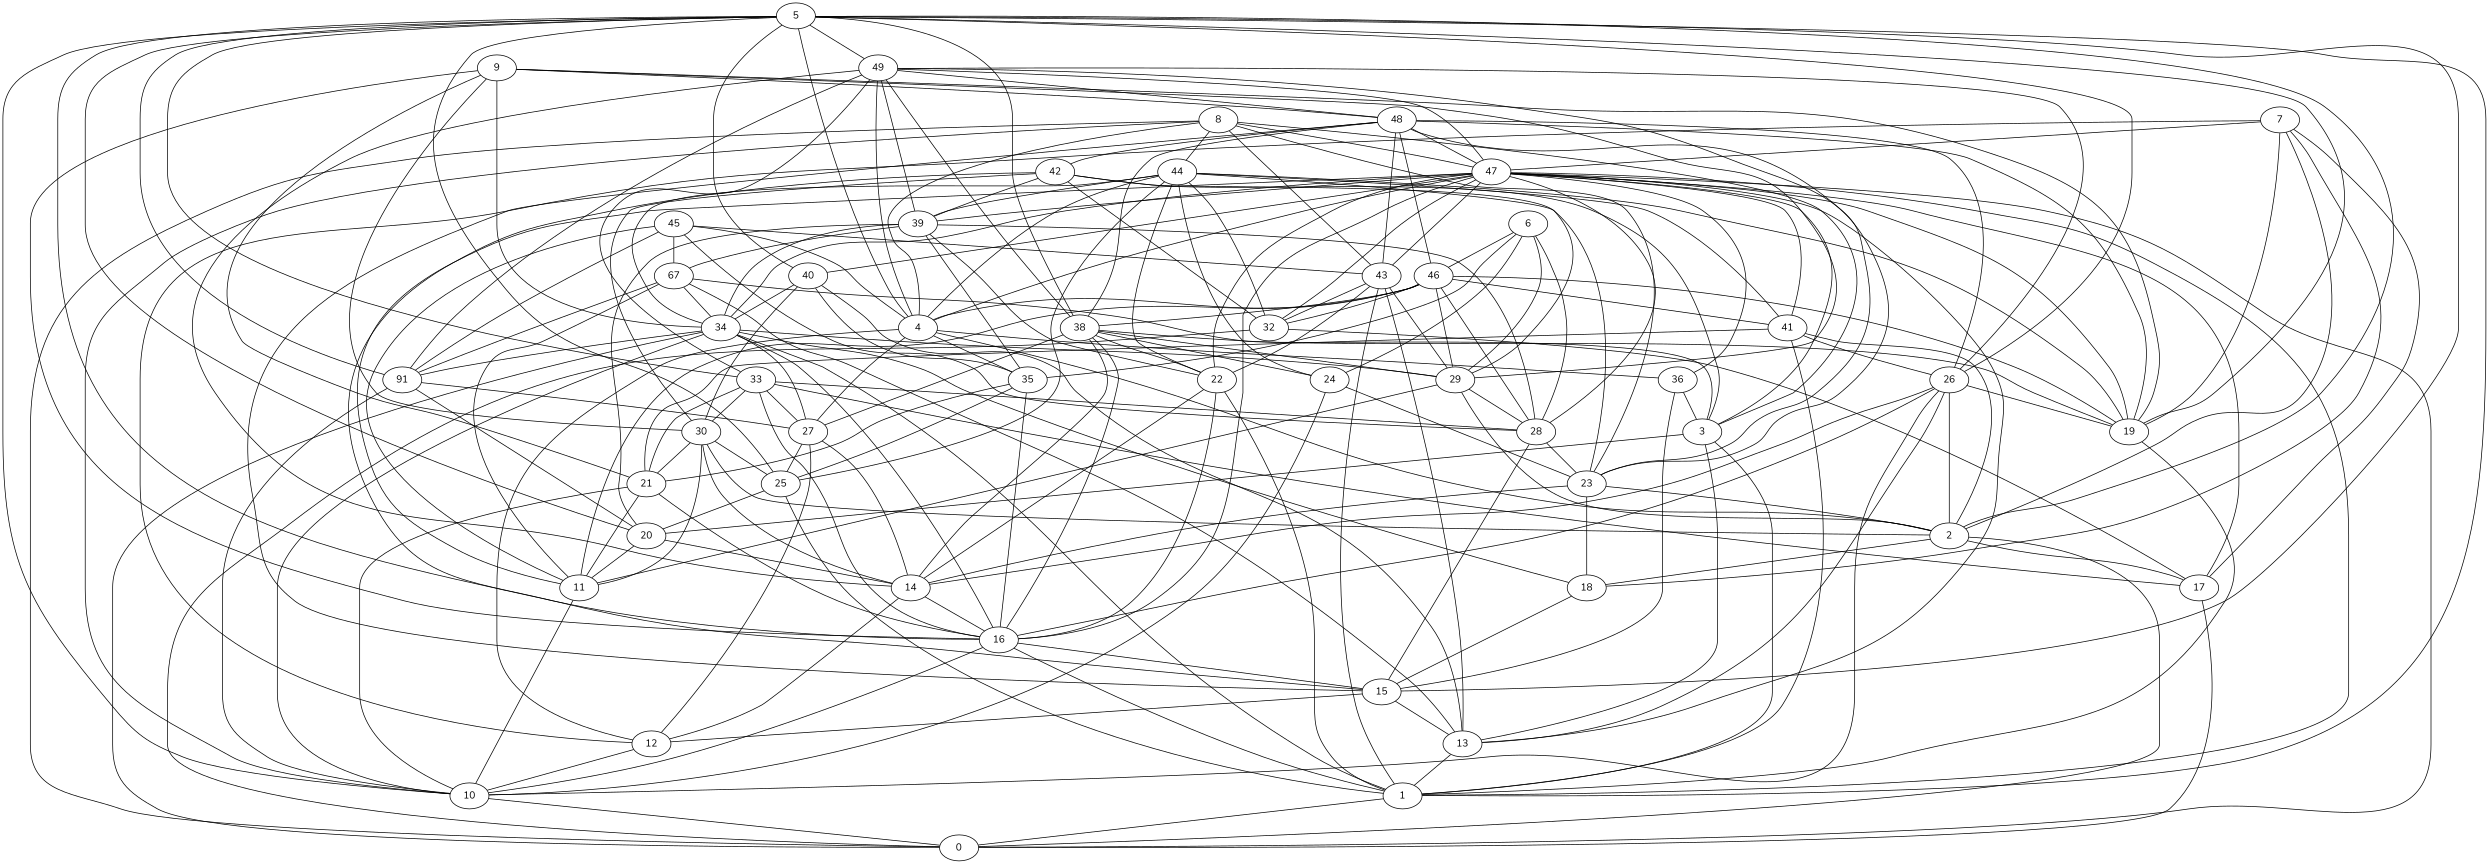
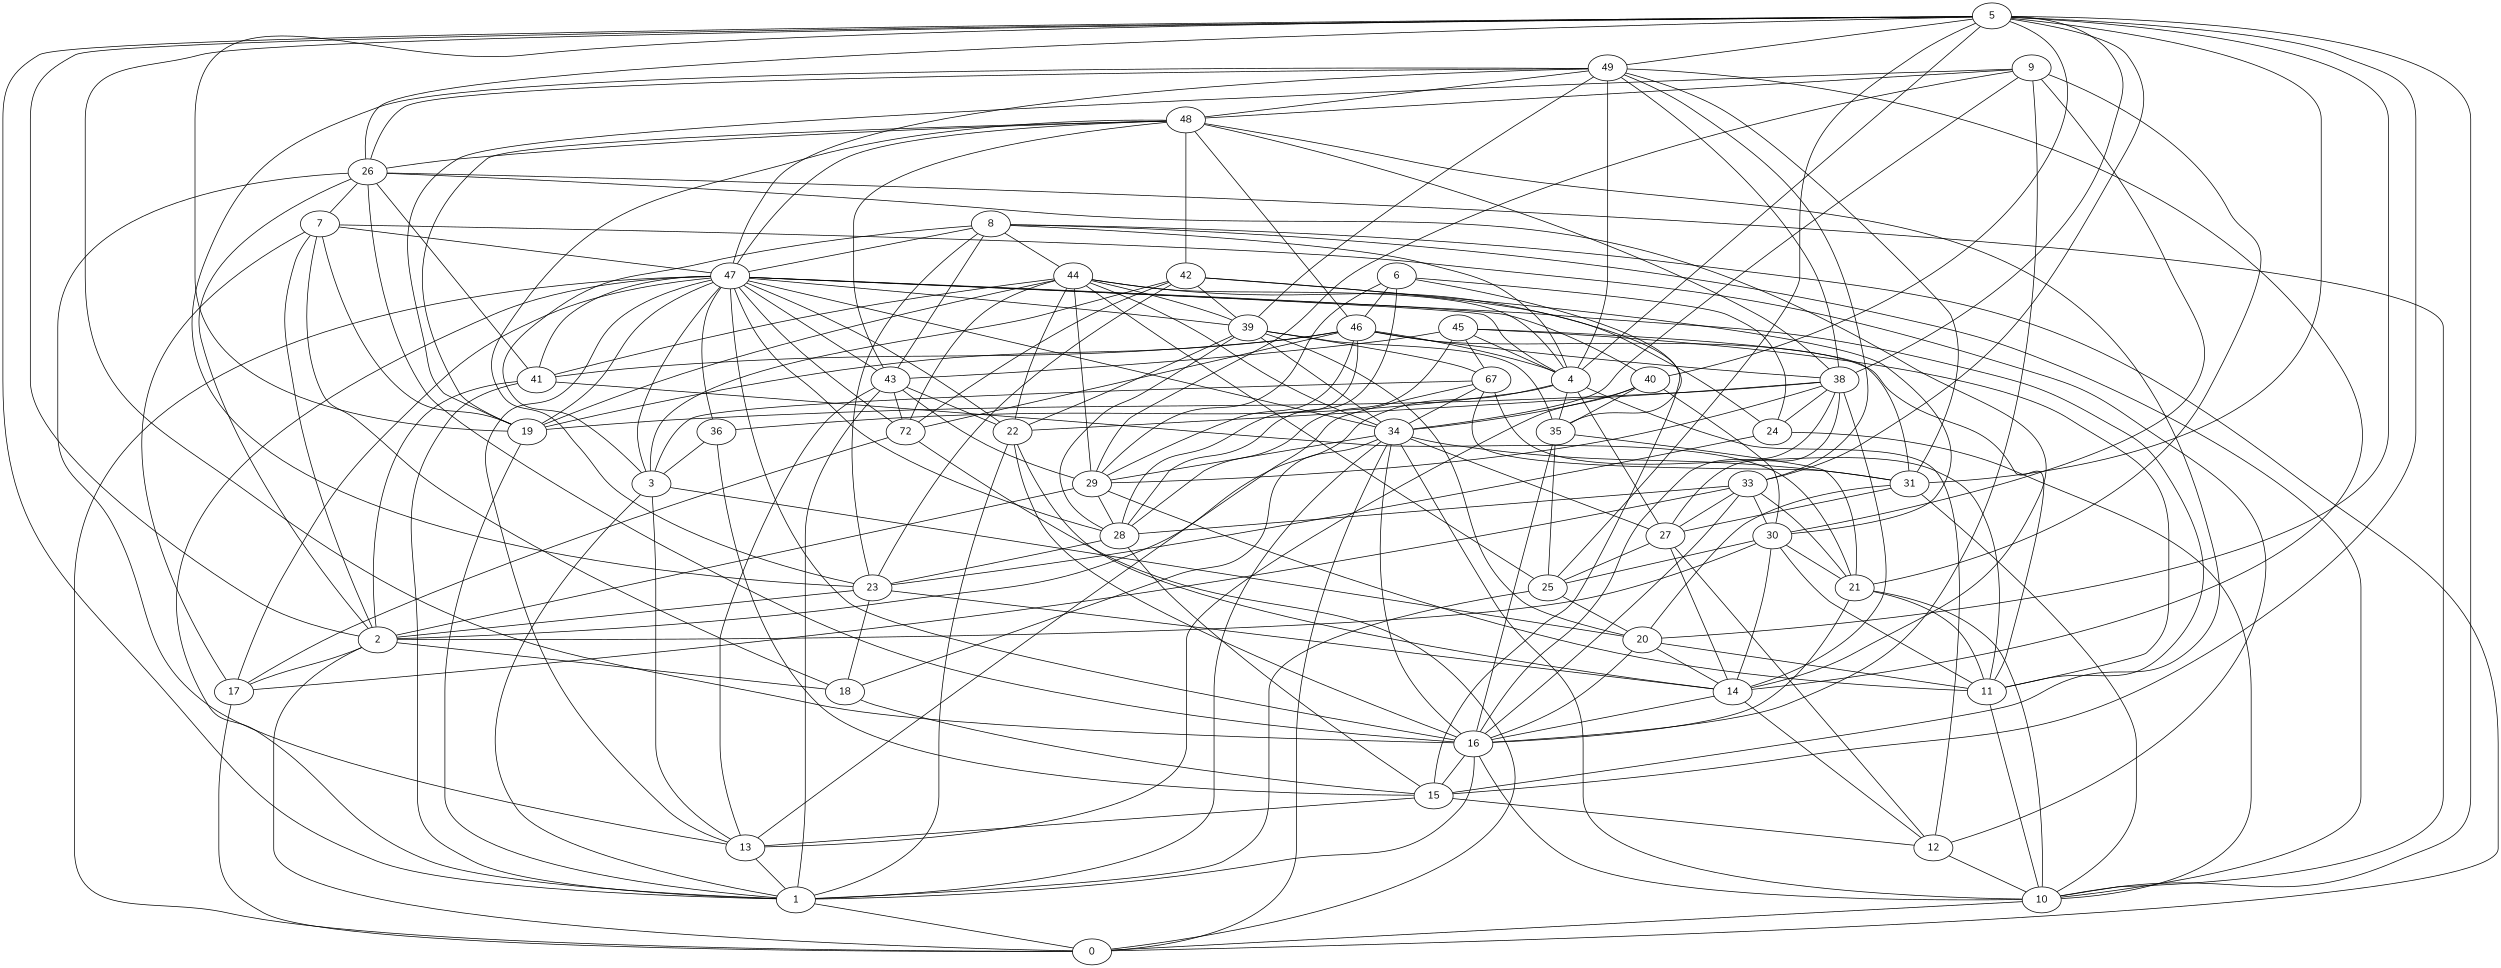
(1269, 328) -> (906, 432)
(402, 380) -> (1910, 484)
(2039, 406) -> (344, 198)
none -> (1567, 704)
